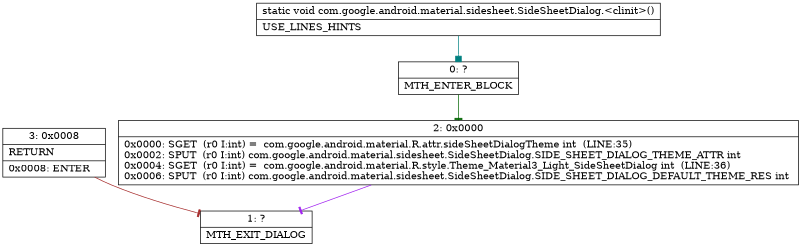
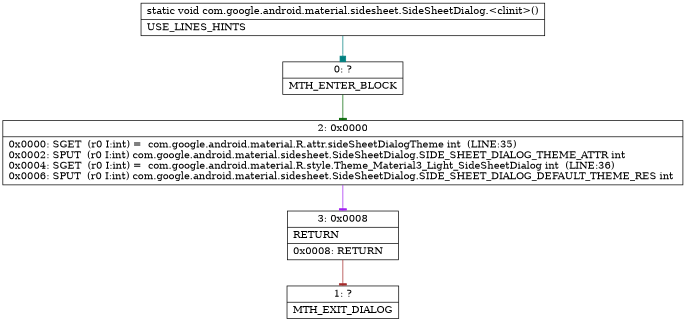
(54, 169) -> (343, 251)
(337, 197) -> (343, 196)
